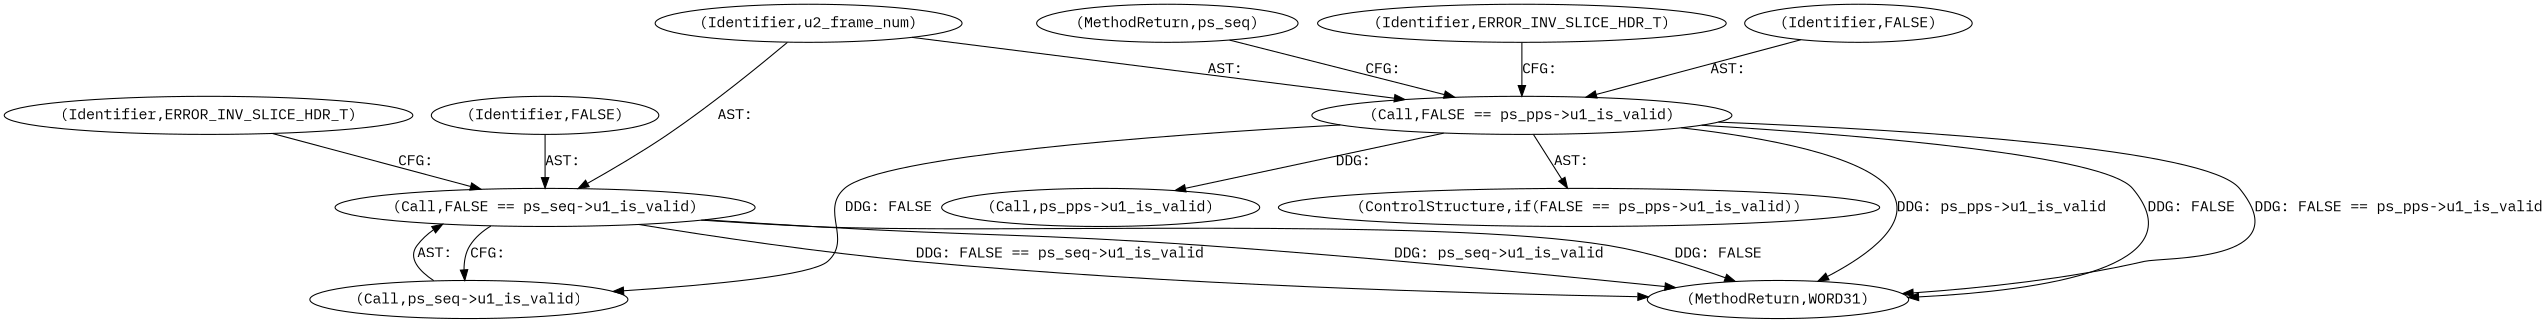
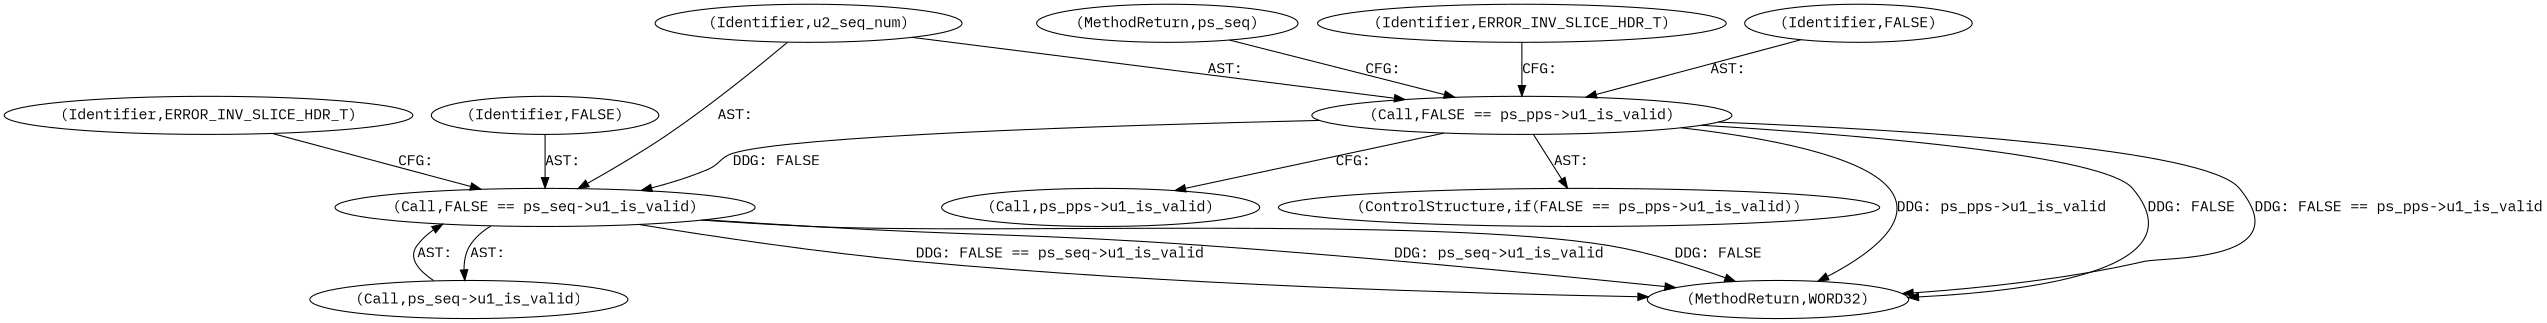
(809, 23) -> (809, 23)
(948, 160) -> (981, 132)
(1358, 161) -> (1358, 161)
(492, 253) -> (492, 253)
(1778, 300) -> (1778, 300)
